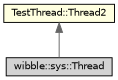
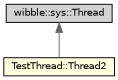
(59, 45) -> (59, 45)
